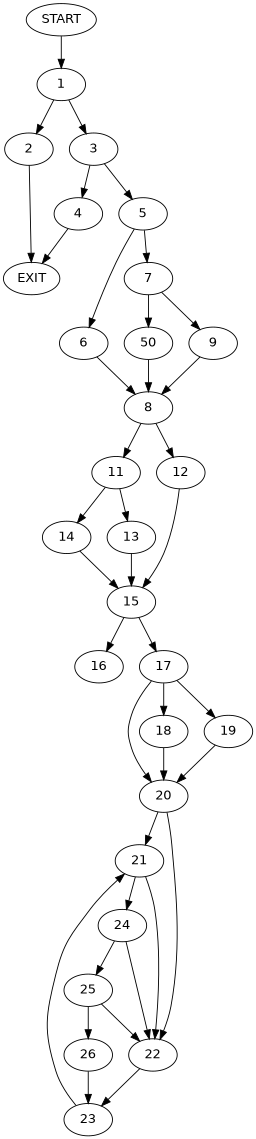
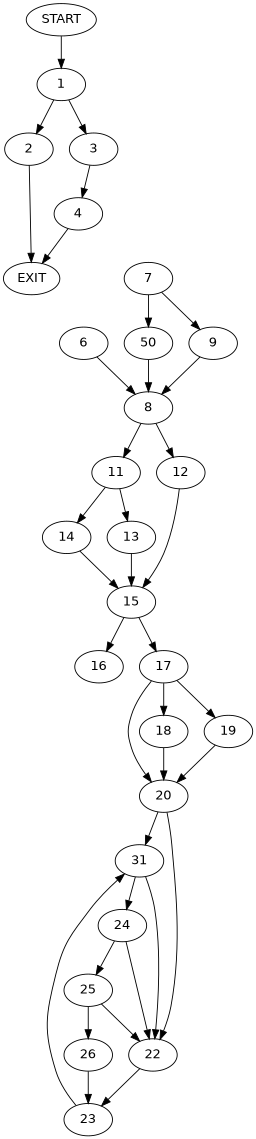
(143, 214) -> none
(139, 861) -> (139, 861)
